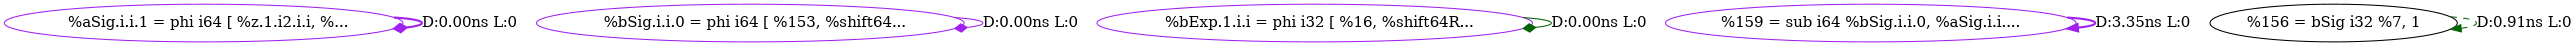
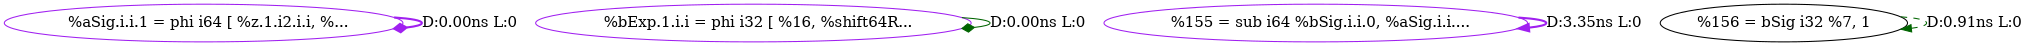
(750, 23) -> none
(1871, 23) -> (1316, 23)
